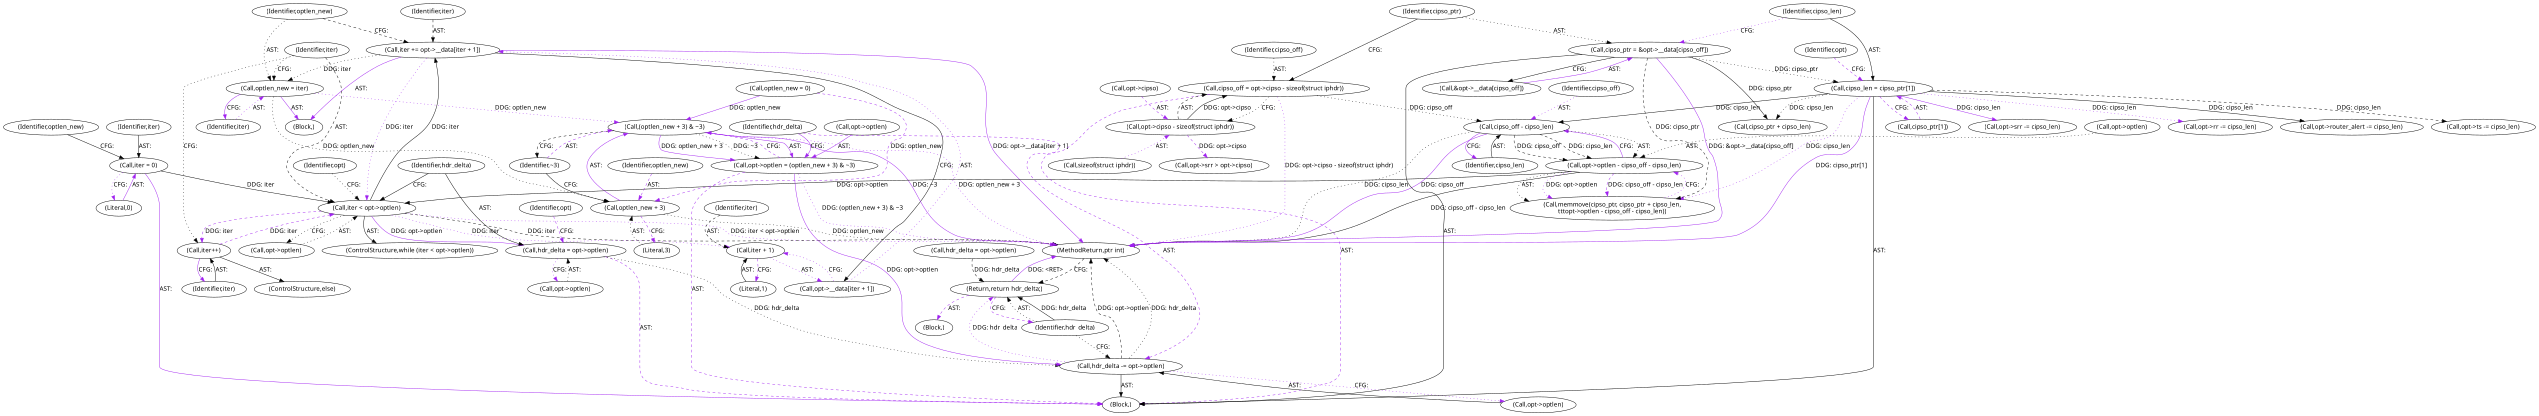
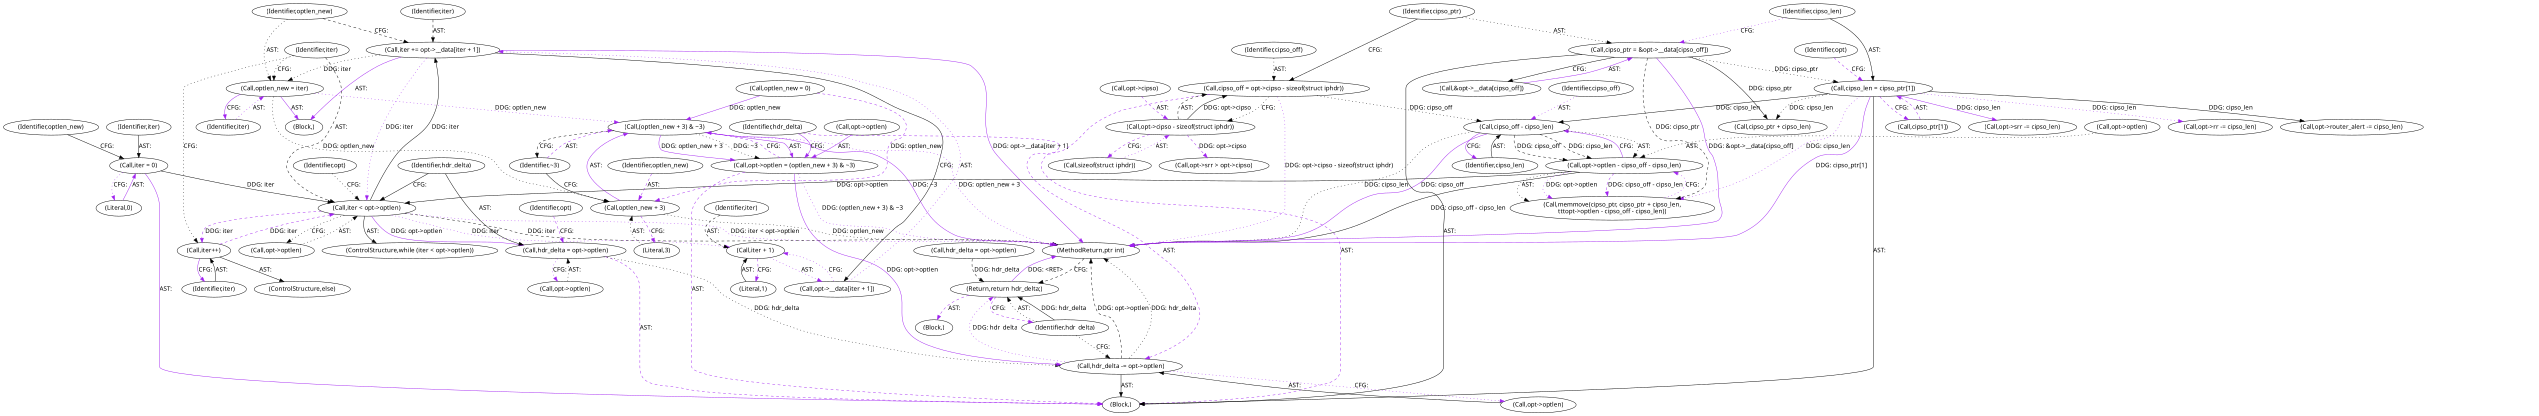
(2483, 127) -> none
none -> (1129, 142)
